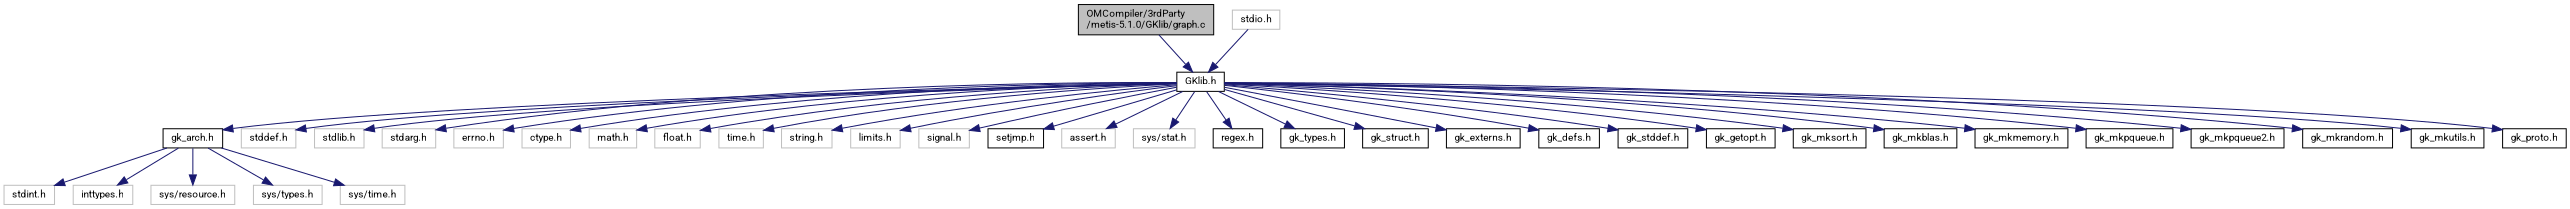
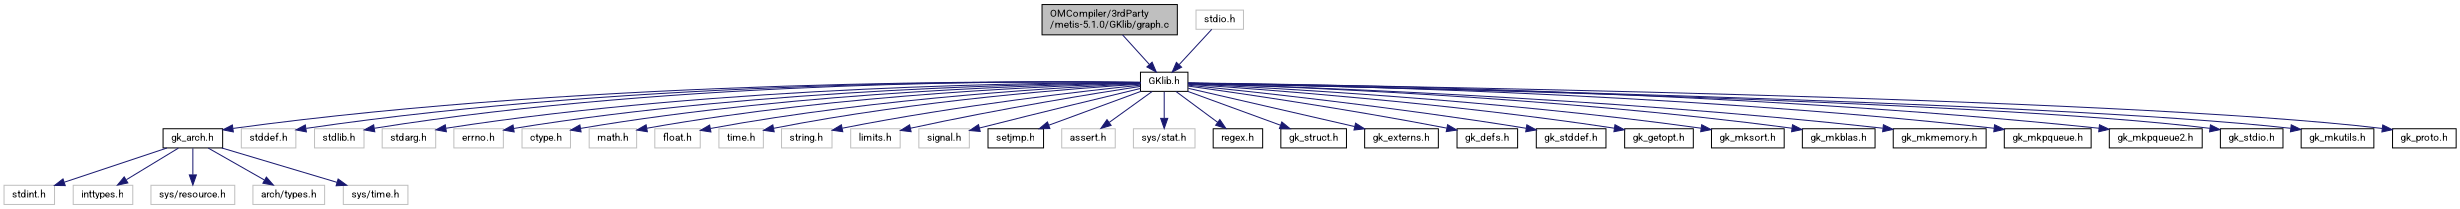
(1313, 138) -> none
(2348, 138) -> (2252, 138)
(288, 195) -> (289, 195)
